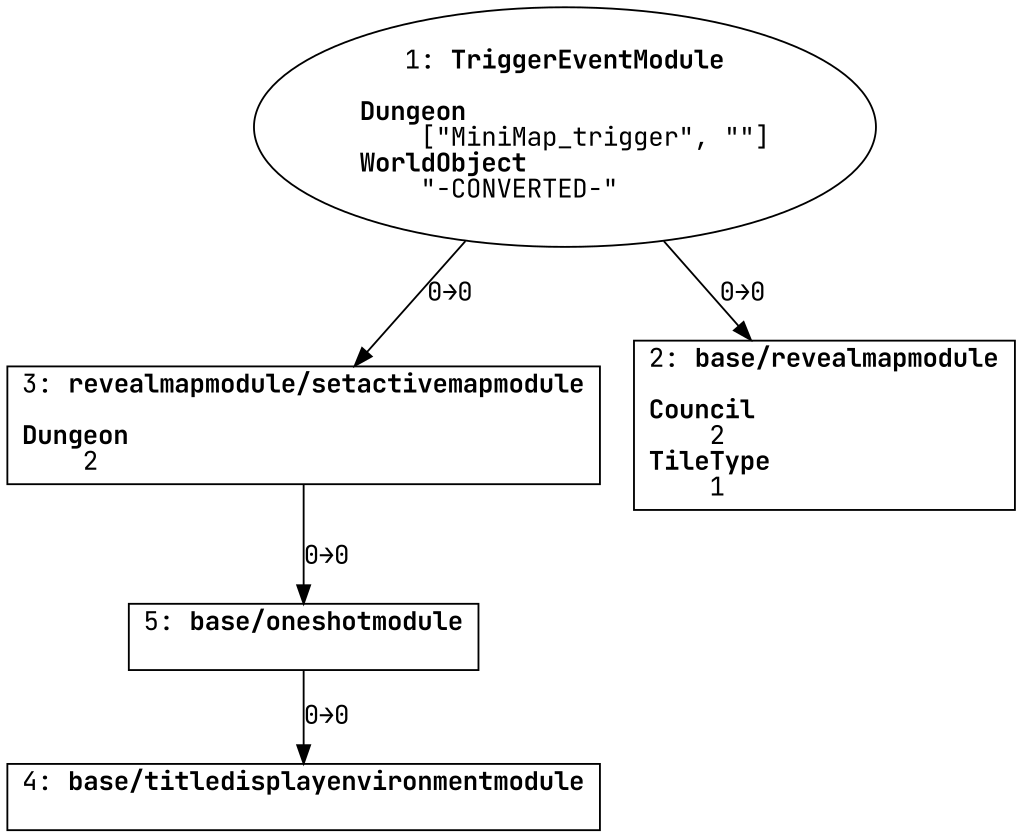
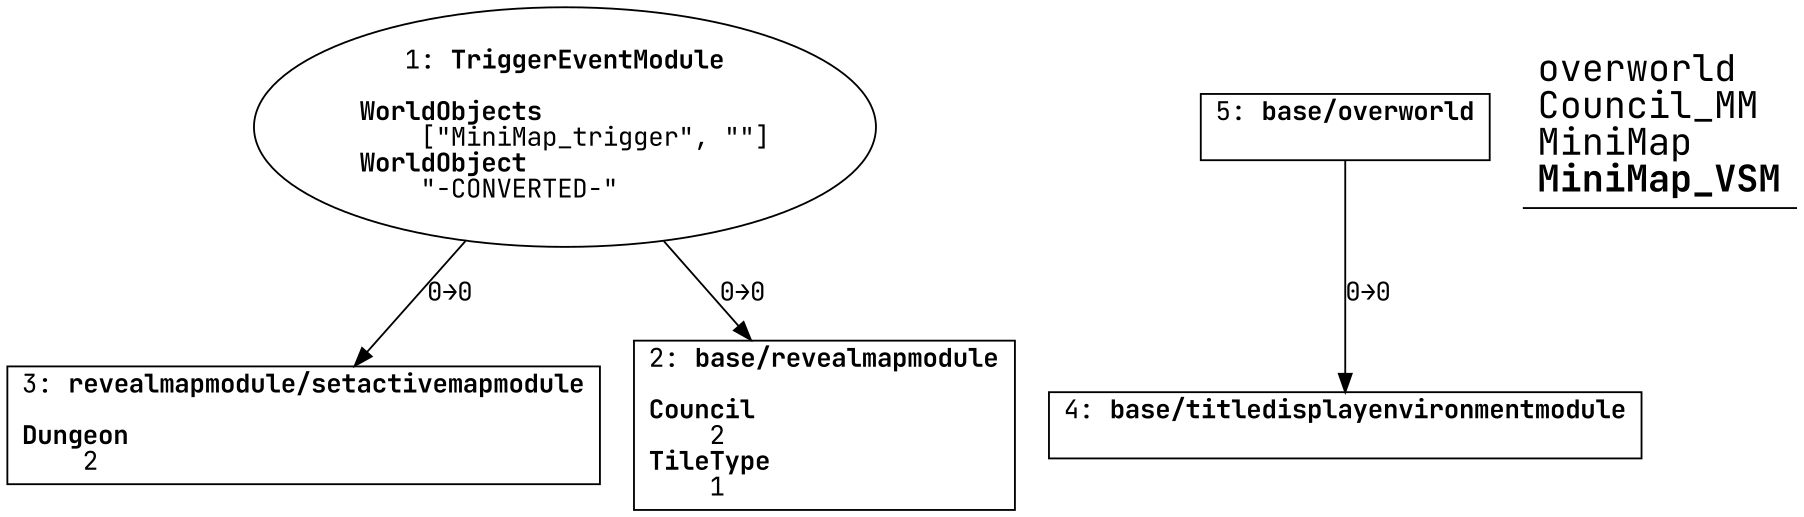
(413, 112) -> (452, 112)
none -> (1660, 127)
(304, 535) -> none
(327, 622) -> (1368, 112)
